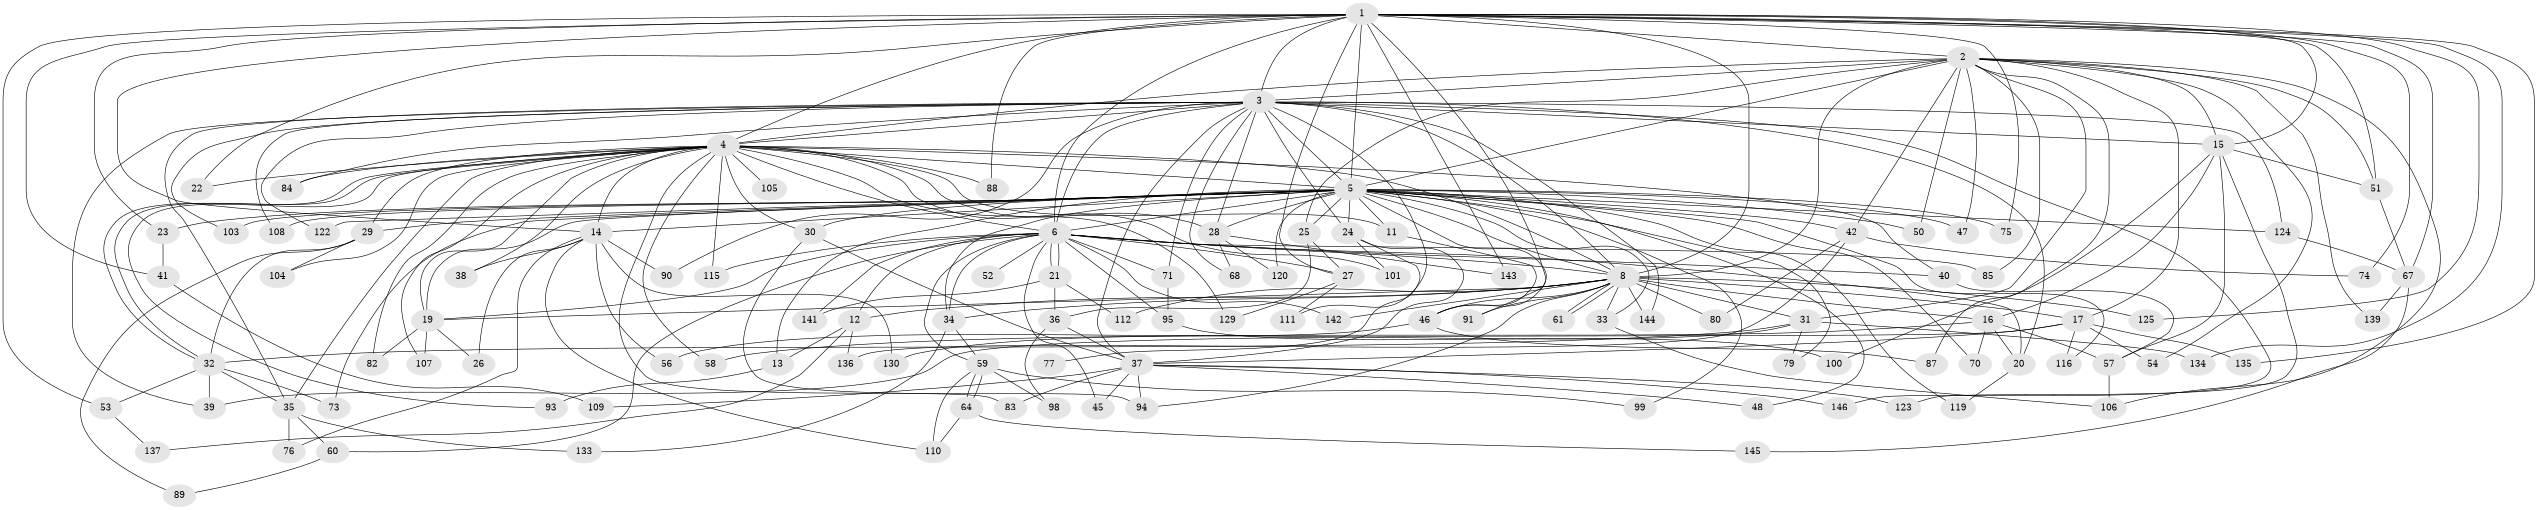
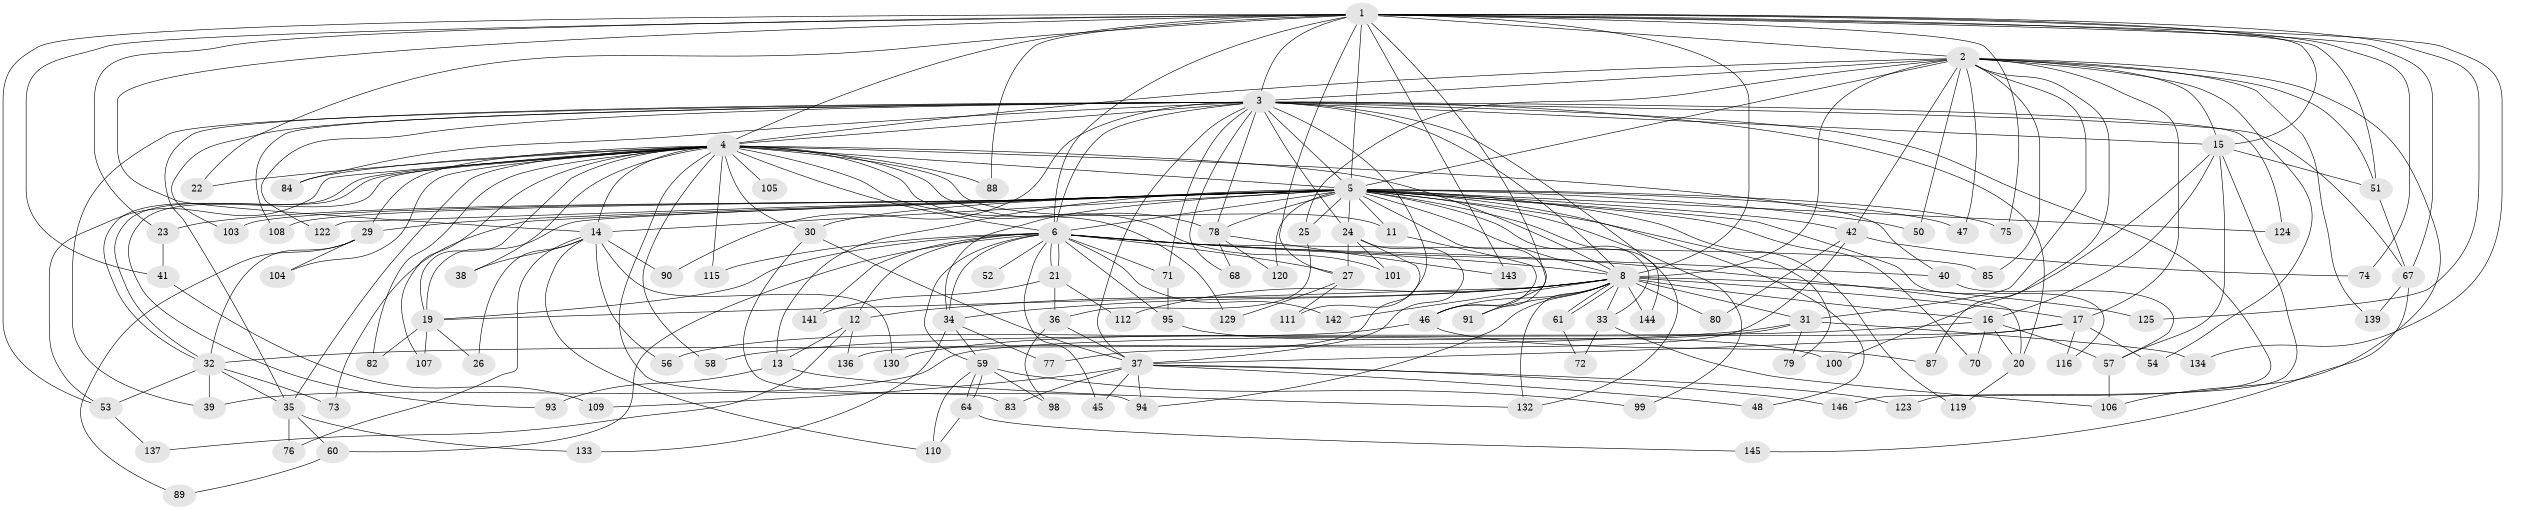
none -> (316, 195)
(1214, 233) -> (1214, 233)
(2347, 252) -> (1866, 114)
(1326, 255) -> (1348, 255)
none -> (999, 343)
none -> (1580, 364)
(2244, 364) -> none
none -> (1525, 408)
